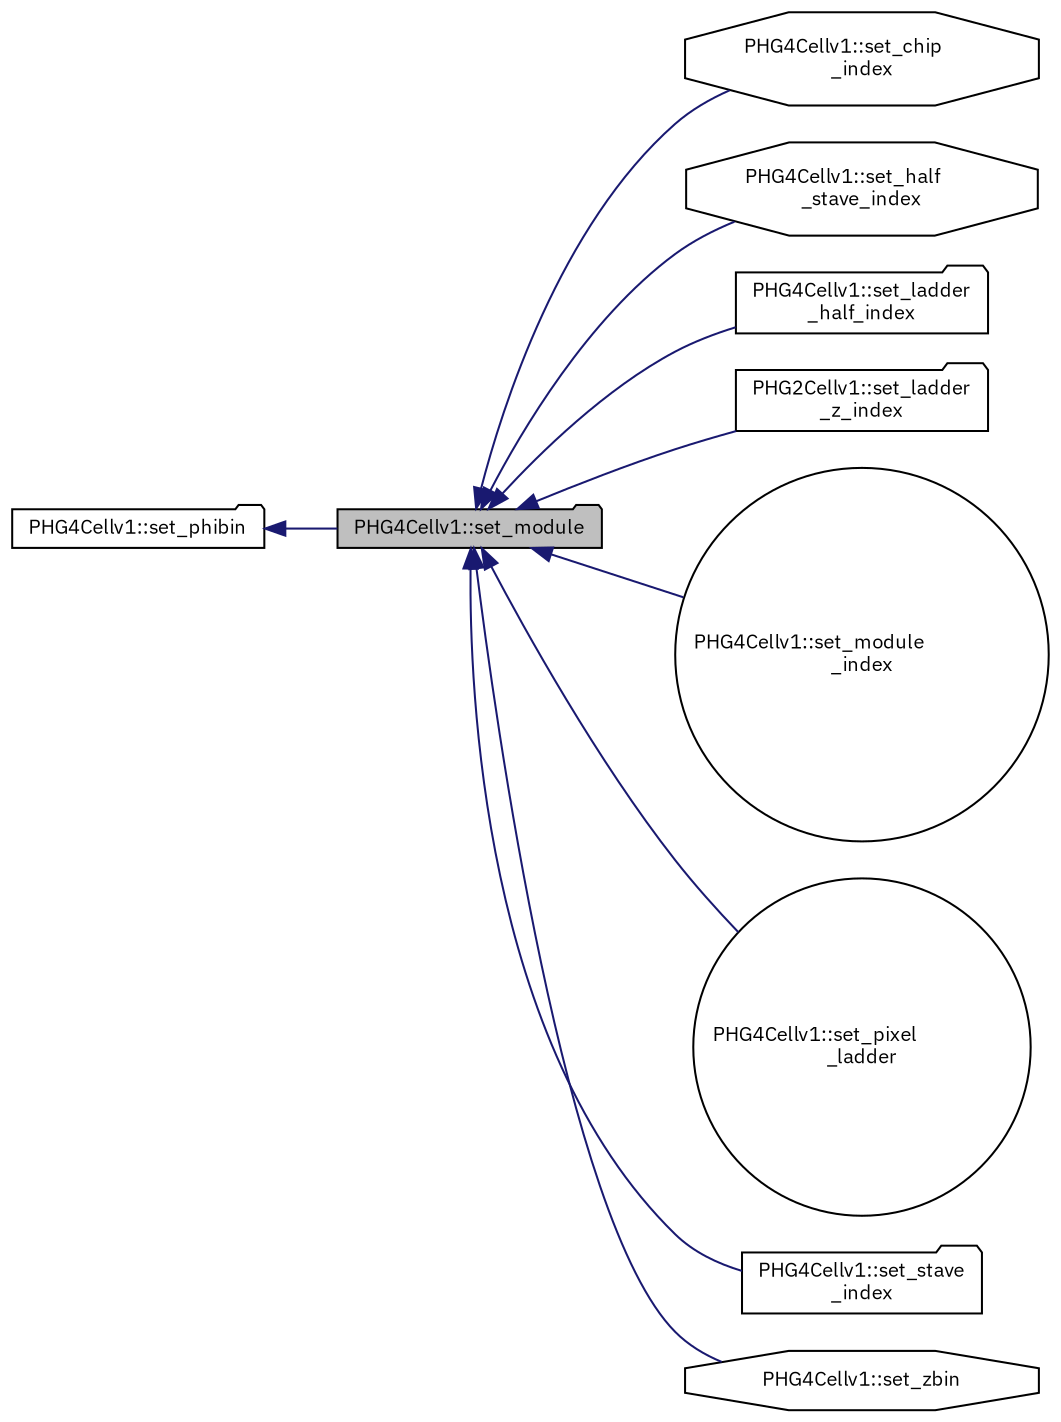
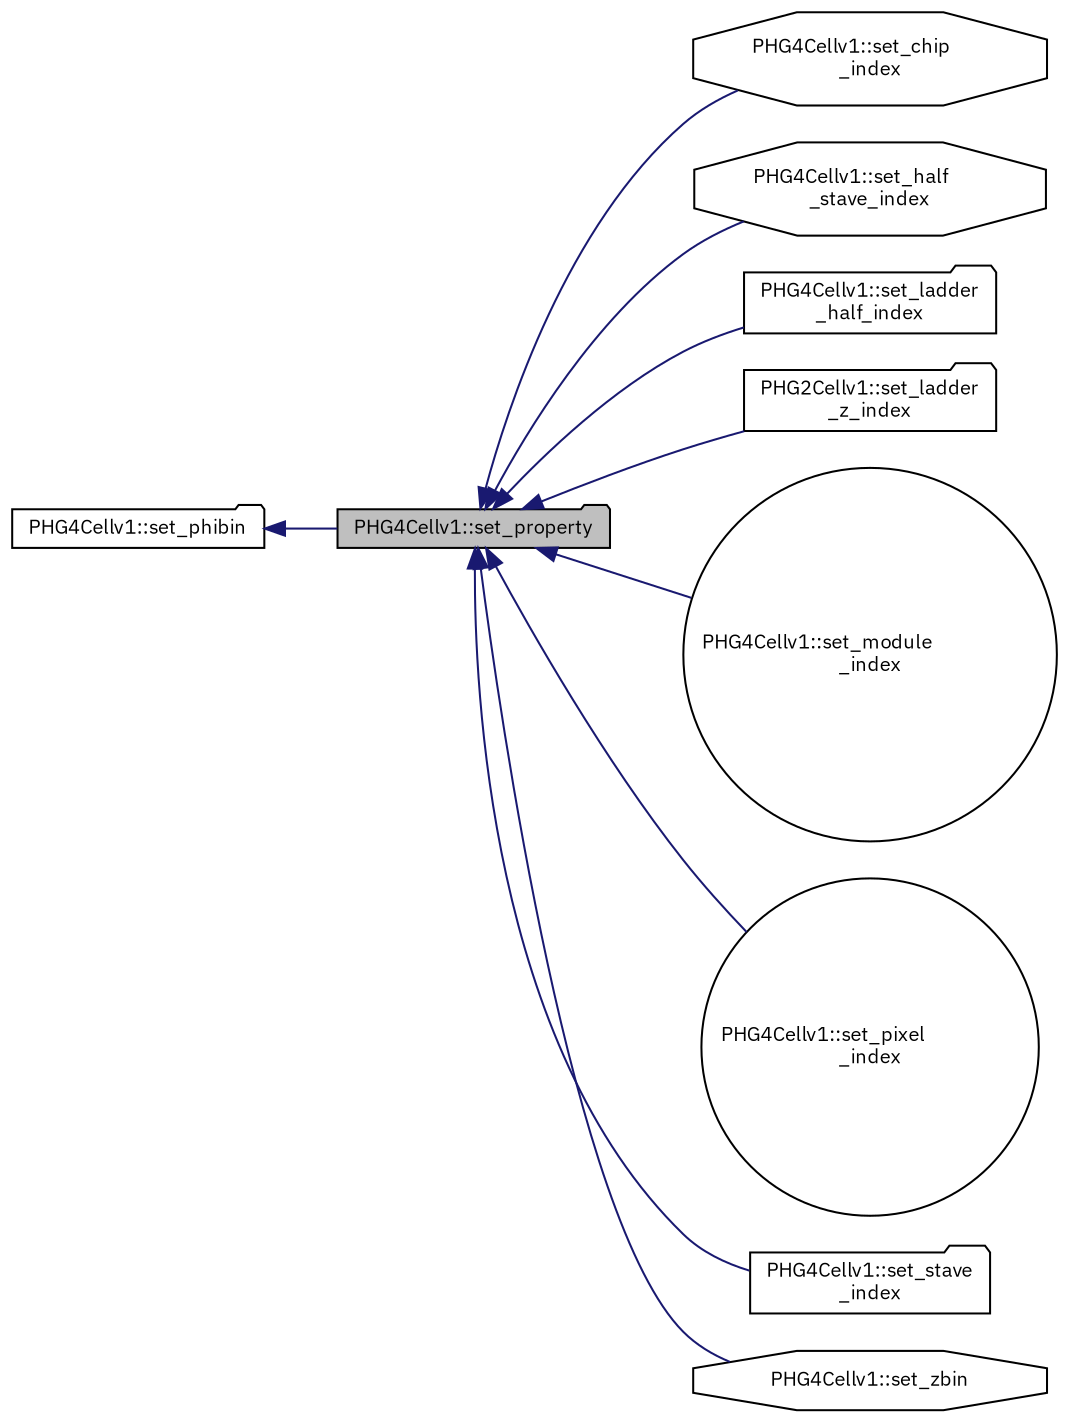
(470, 529) -> (474, 529)
(862, 1047) -> (870, 1047)
